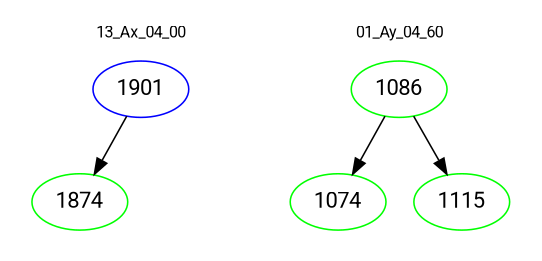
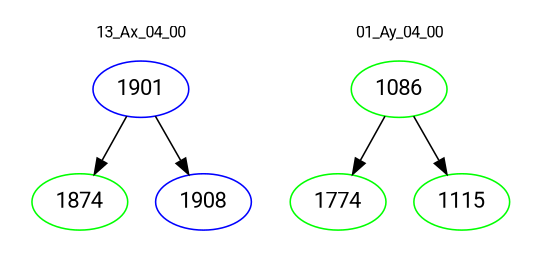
(400, 34) -> (400, 34)
none -> (203, 202)
(338, 202) -> (338, 202)
